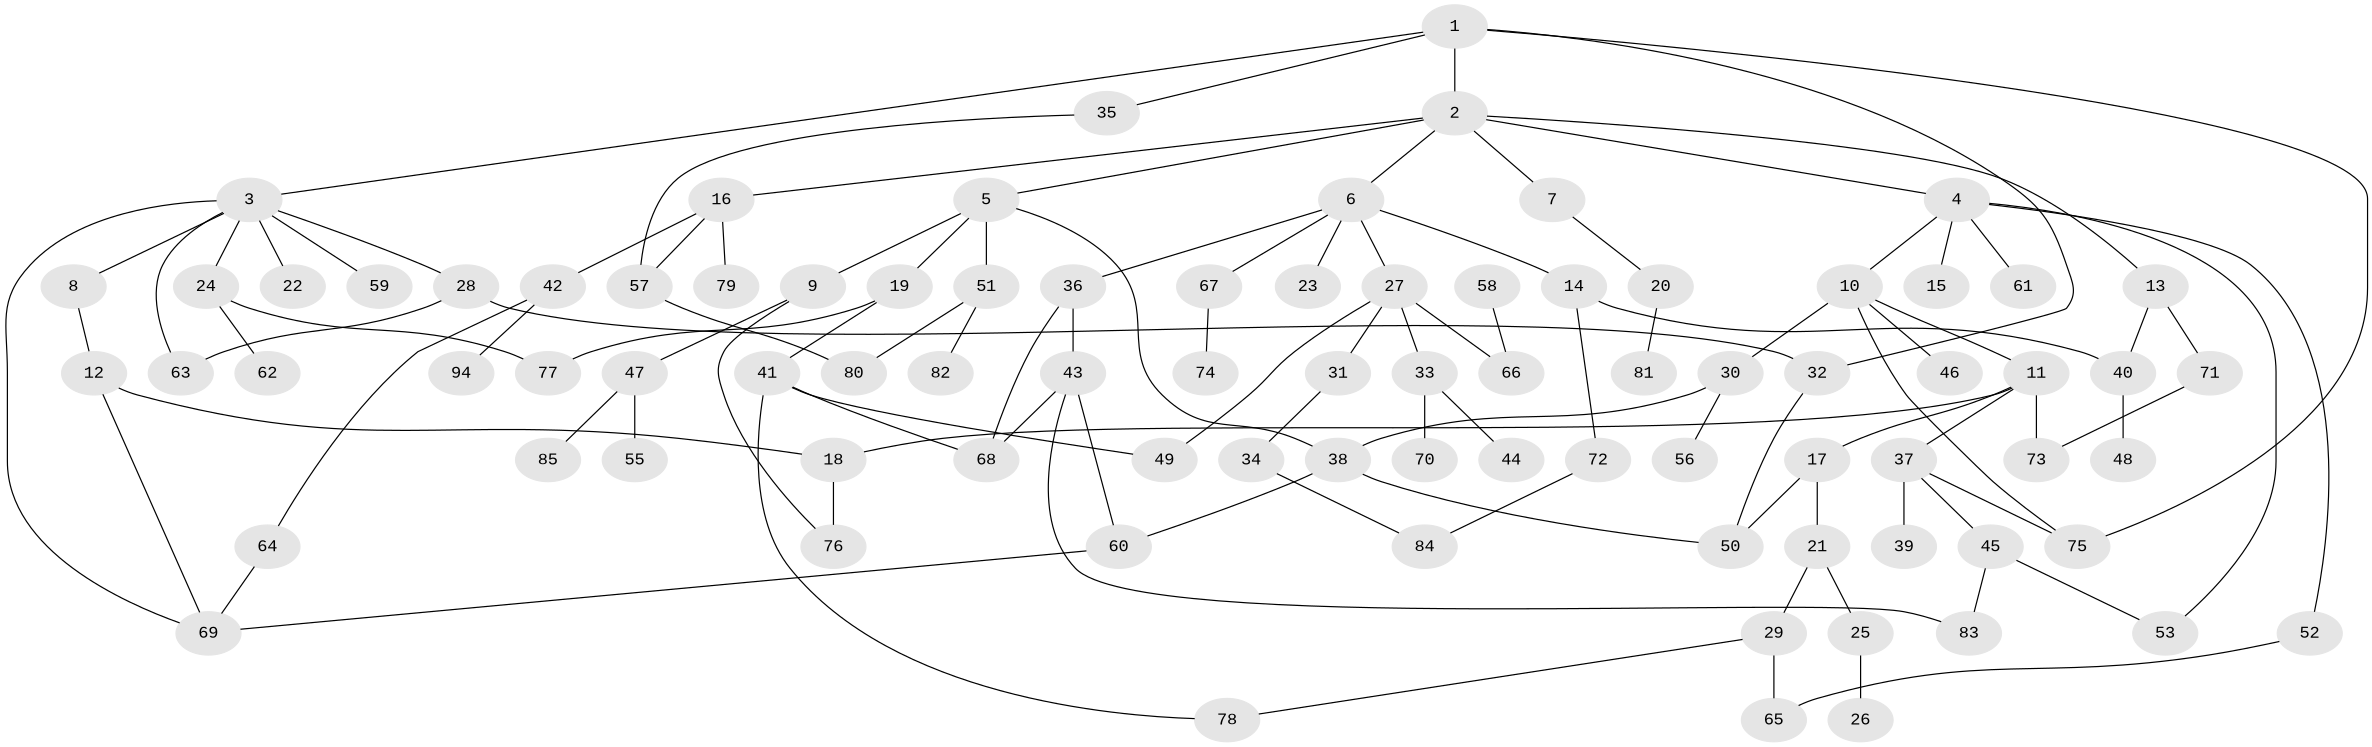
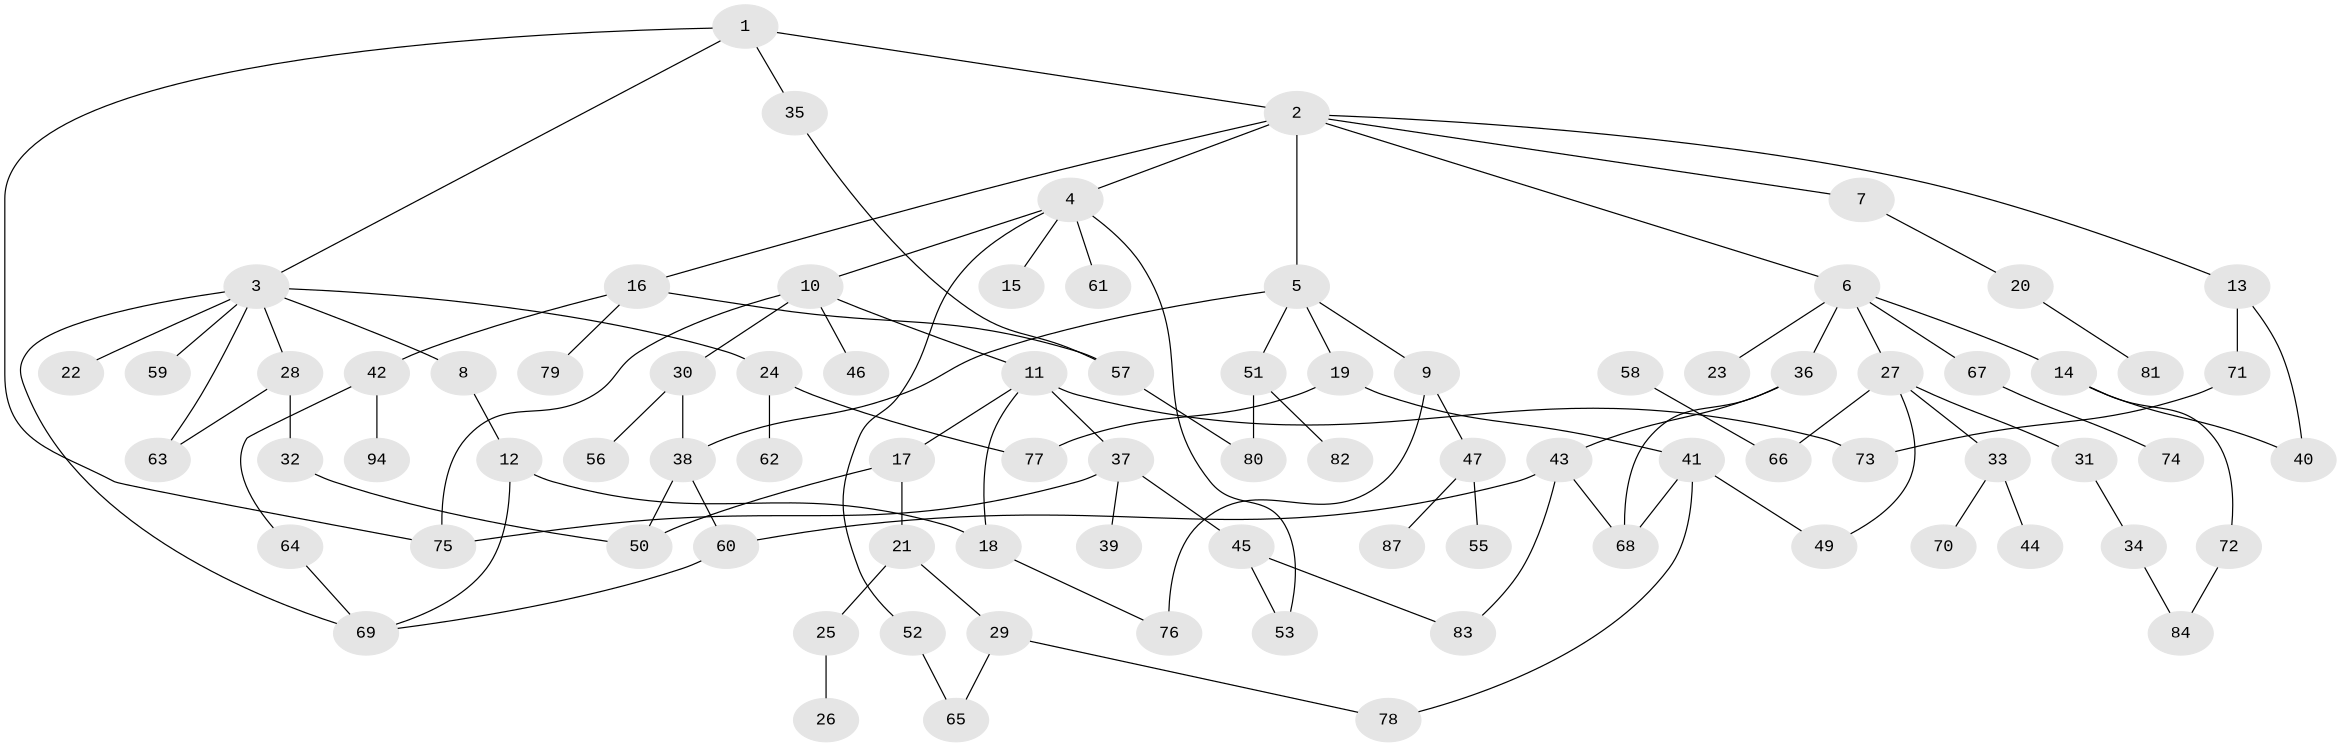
(1933, 139) -> none
(548, 460) -> (1392, 547)
(2123, 460) -> none
